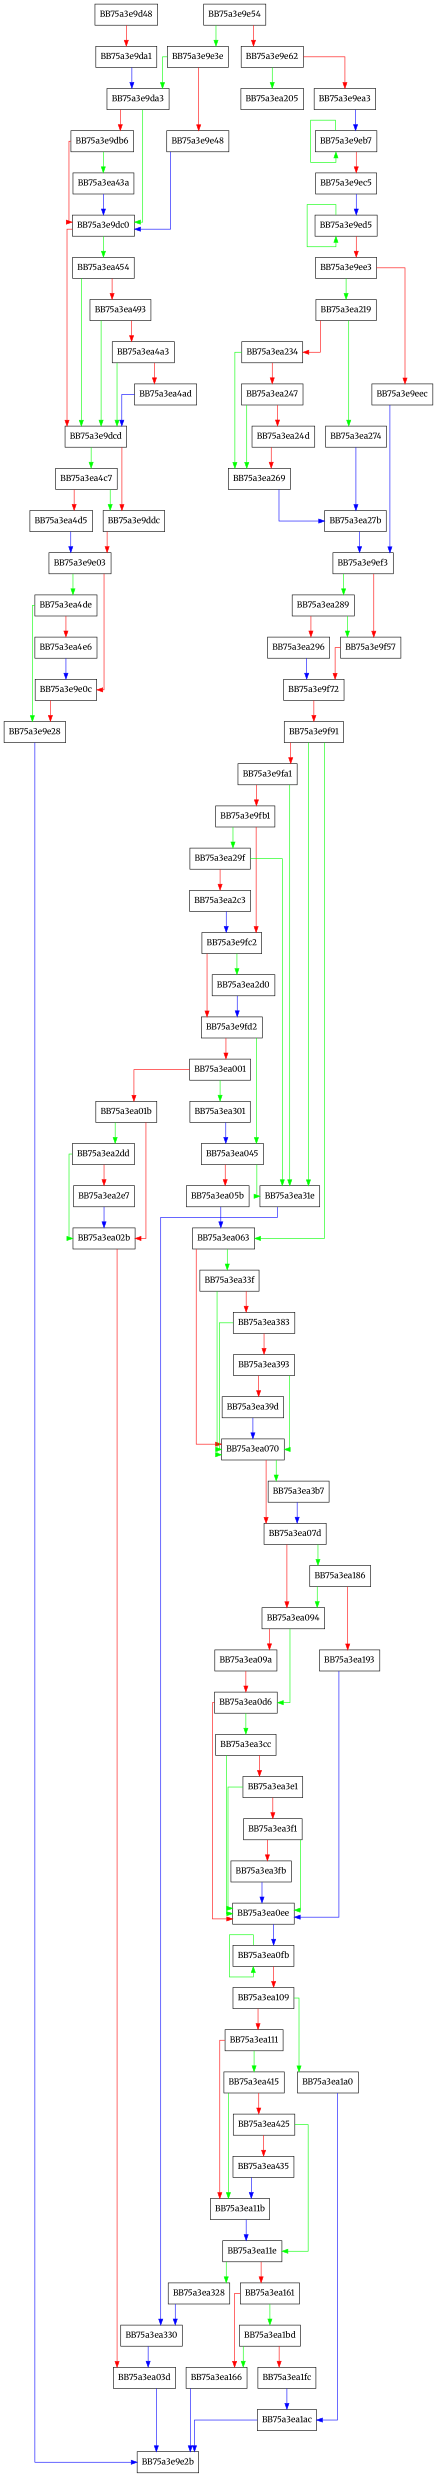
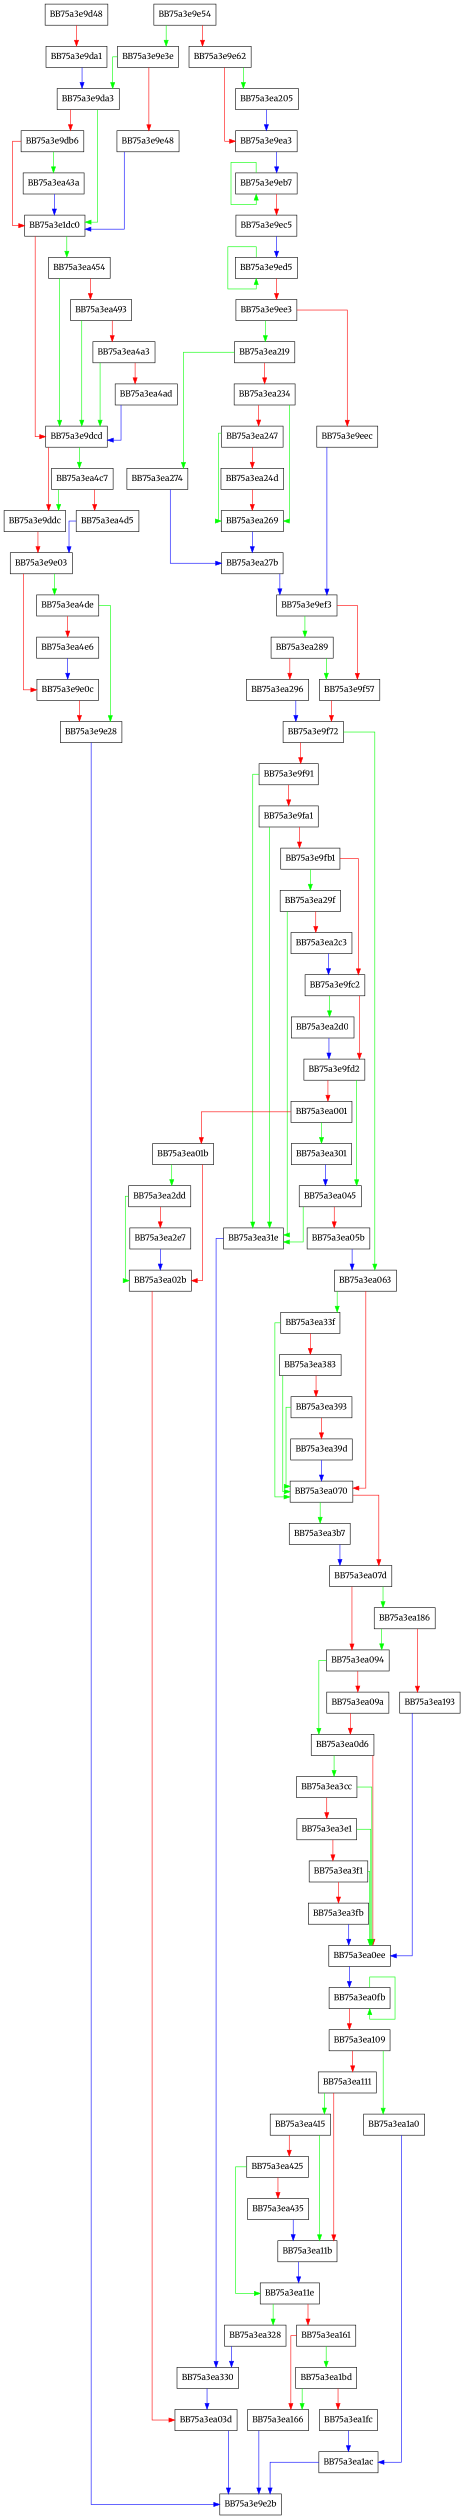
none -> (266, 117)
(103, 226) -> (55, 226)
(324, 1022) -> (375, 982)
